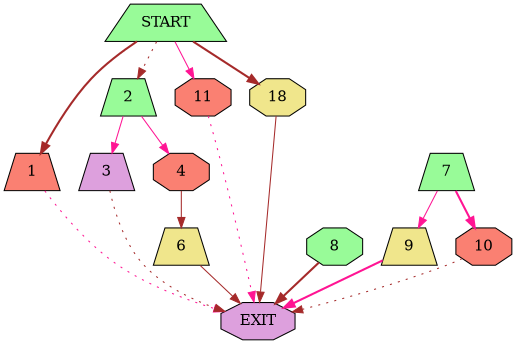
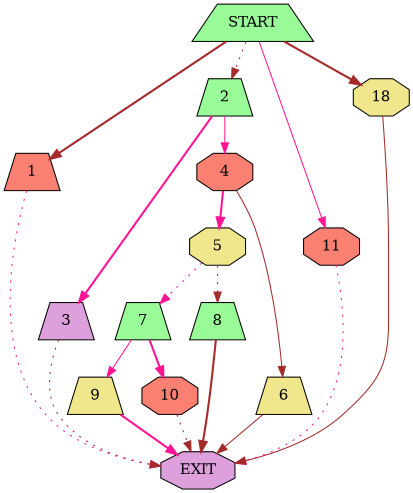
(119, 130) -> (149, 205)
none -> (218, 247)
(335, 247) -> (218, 321)
